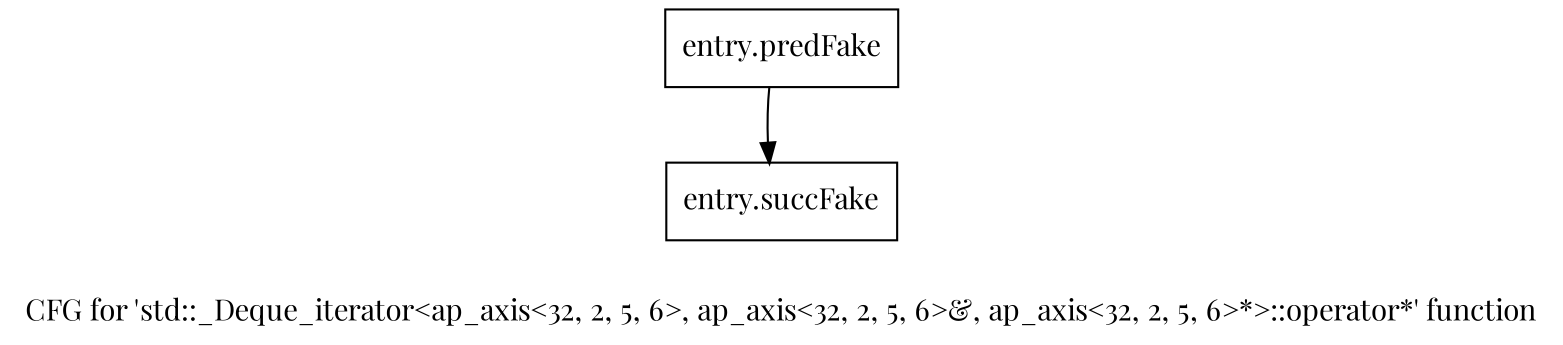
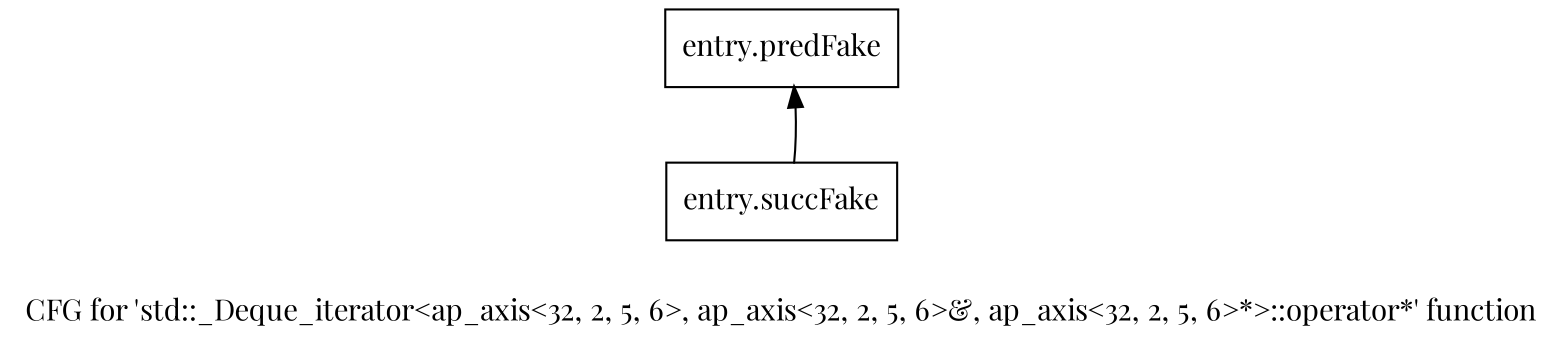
(768, 114) -> (796, 136)
